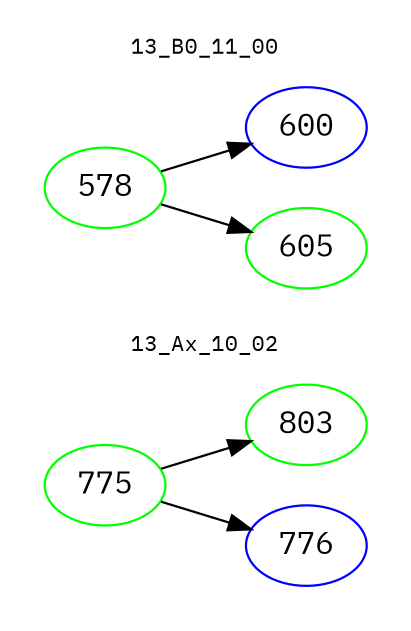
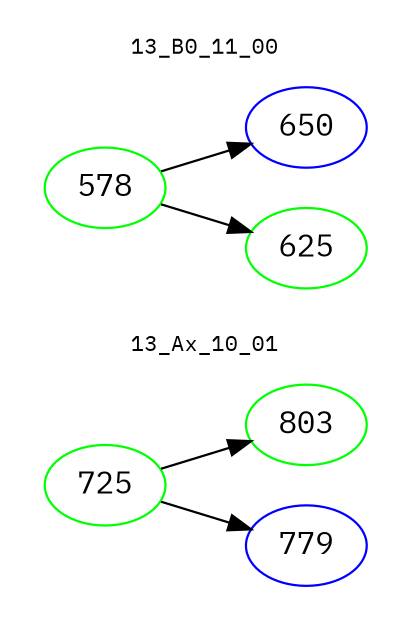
(306, 127) -> (306, 127)
(306, 248) -> (306, 248)
(206, 345) -> (206, 345)
(105, 485) -> (105, 485)
(306, 546) -> (306, 546)
